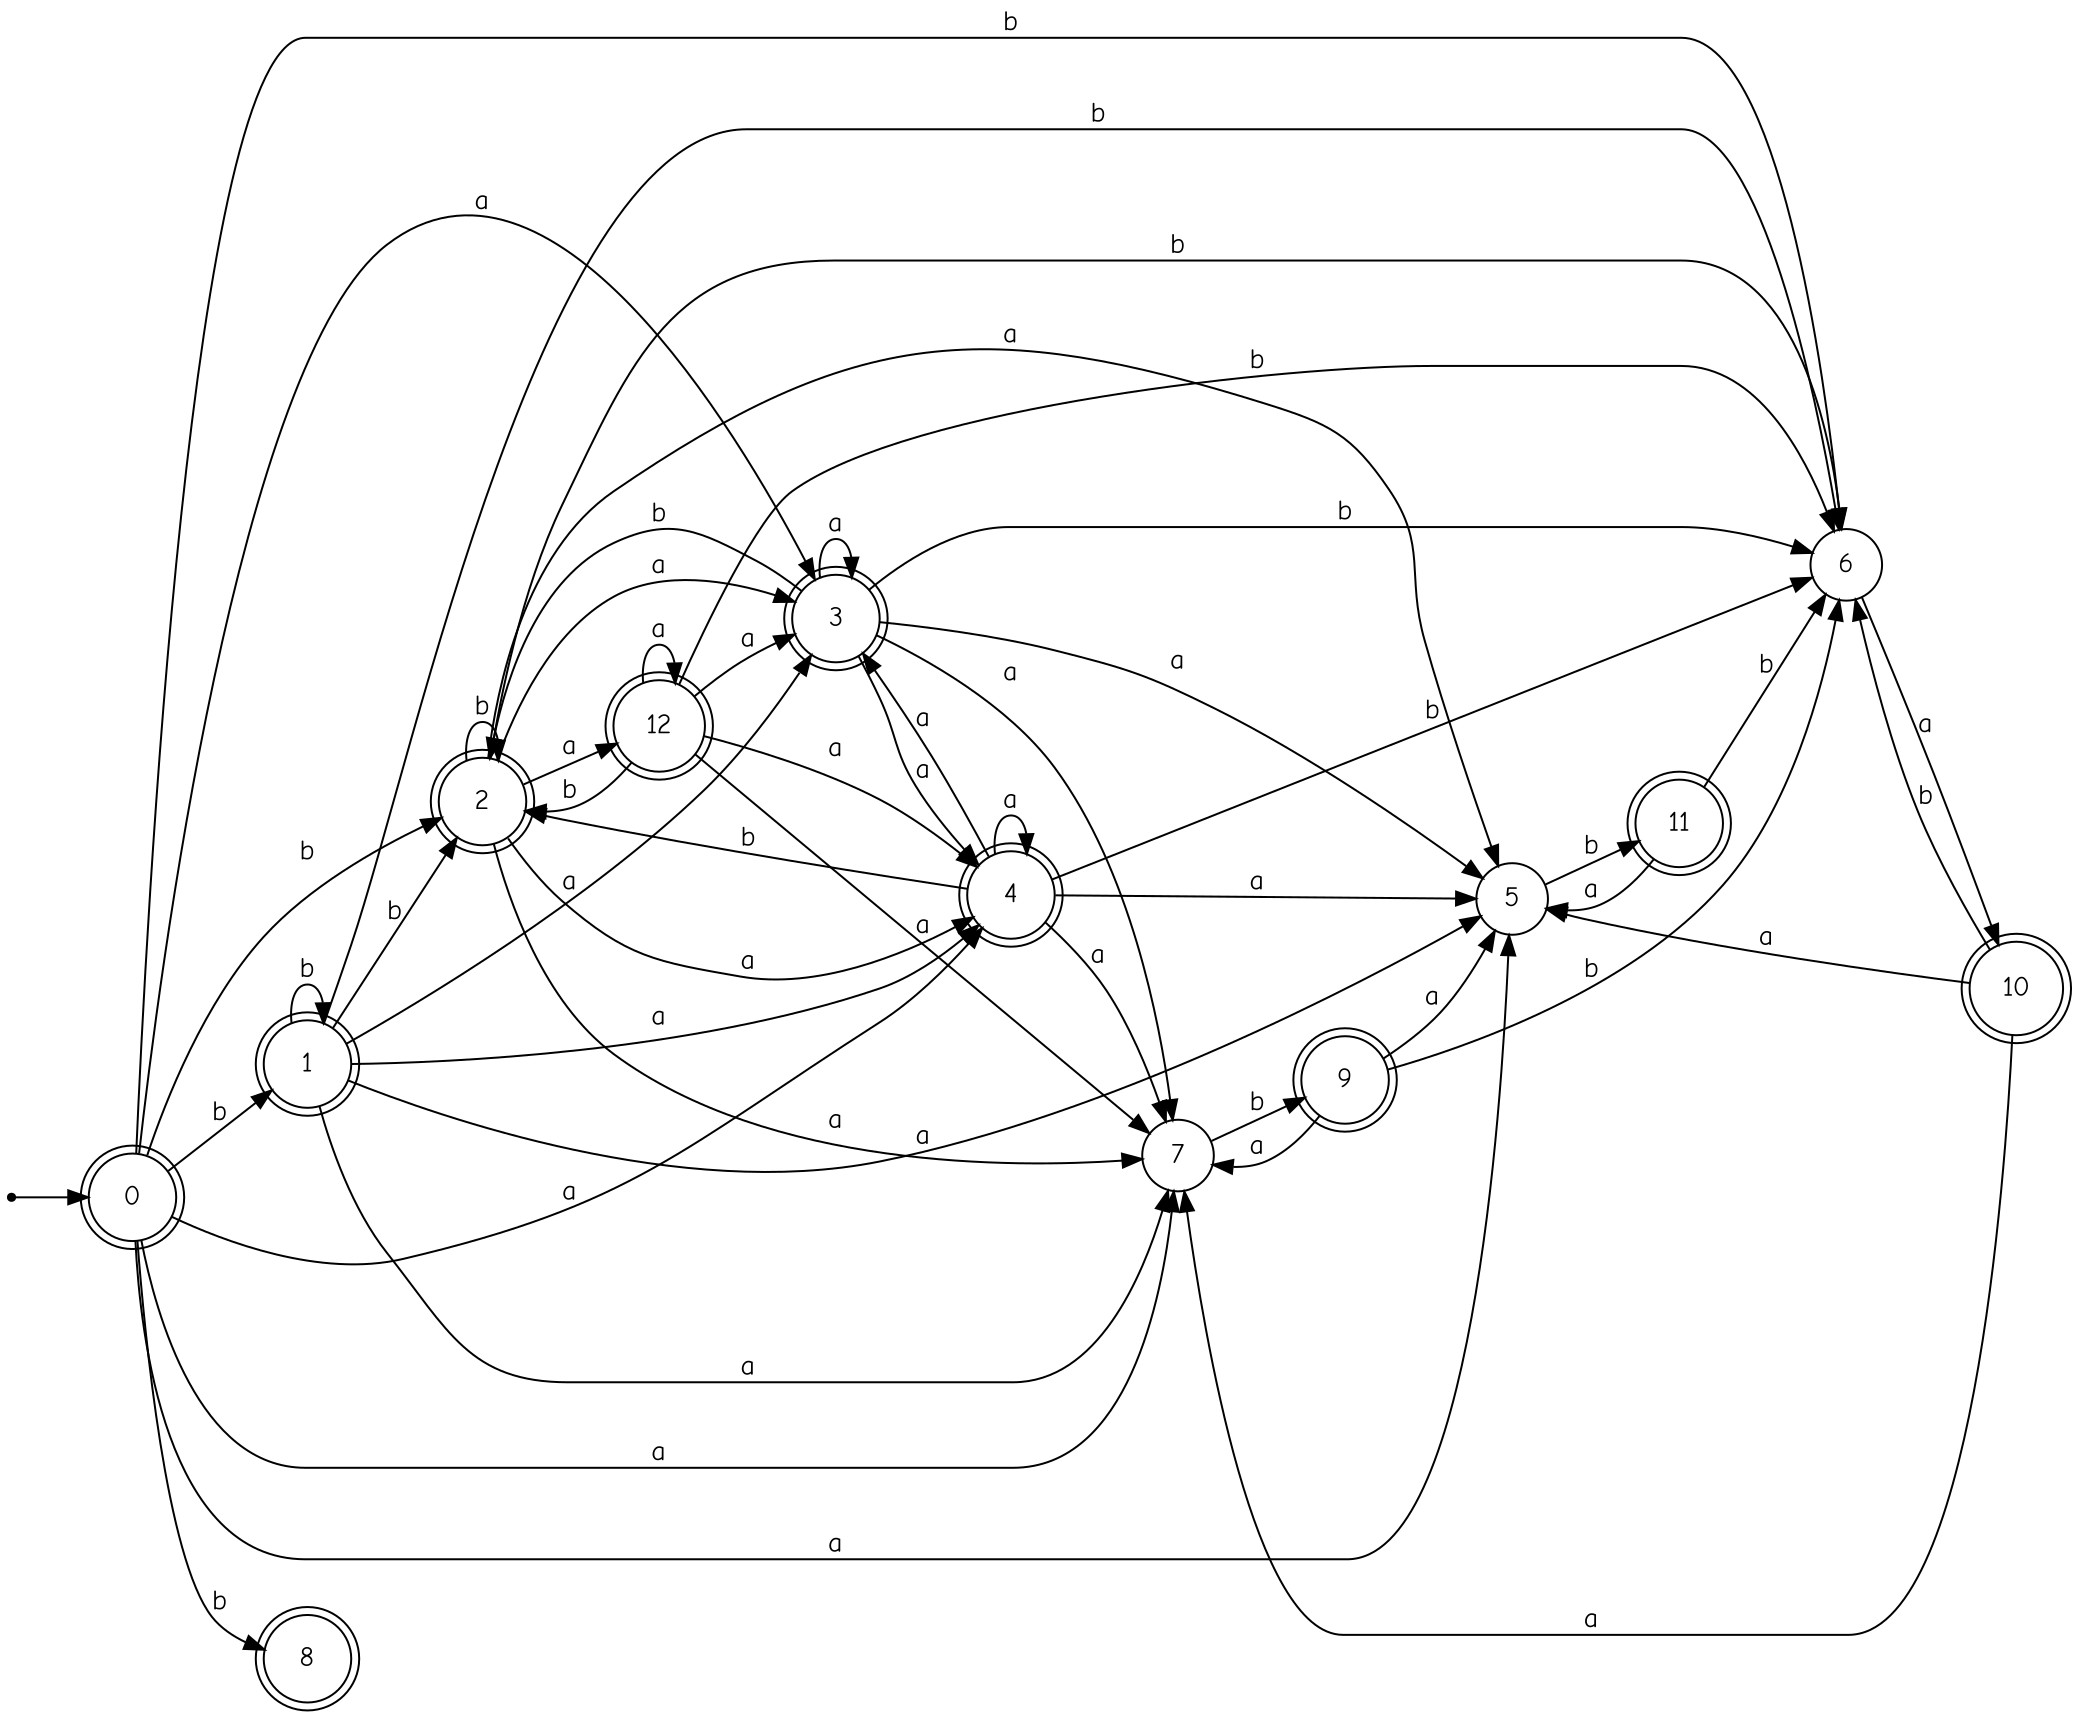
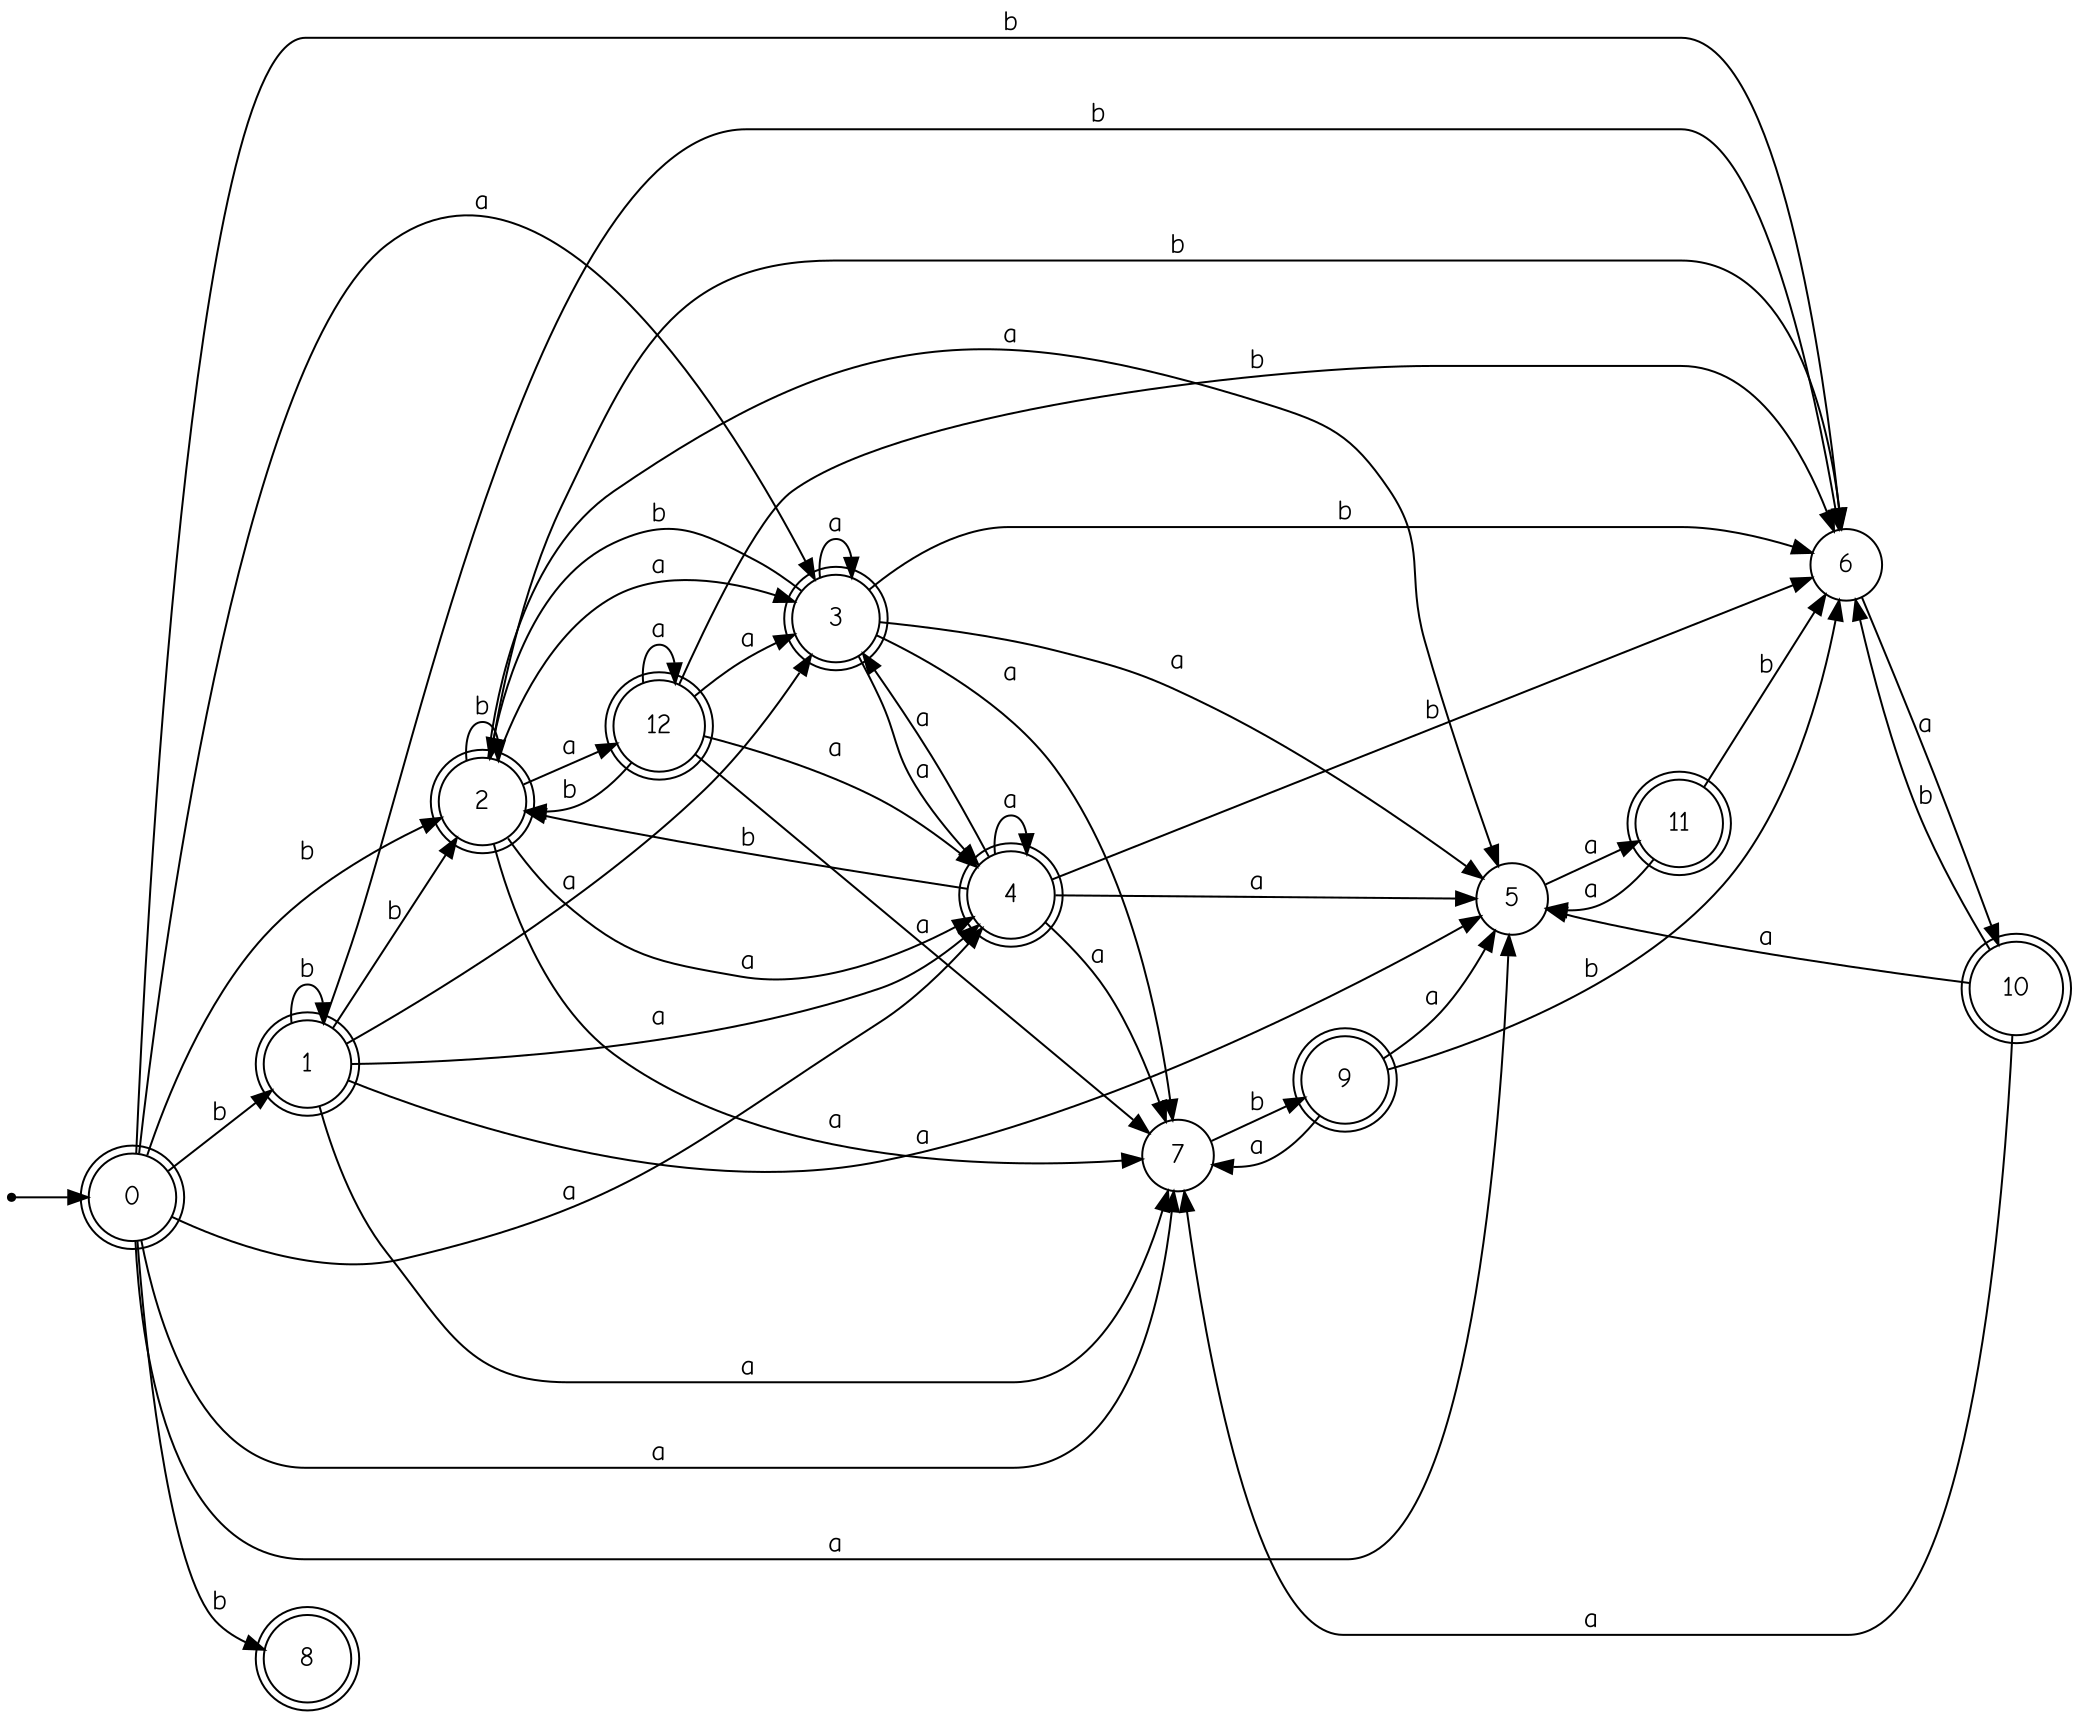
(1592, 846) -> (1592, 846)
